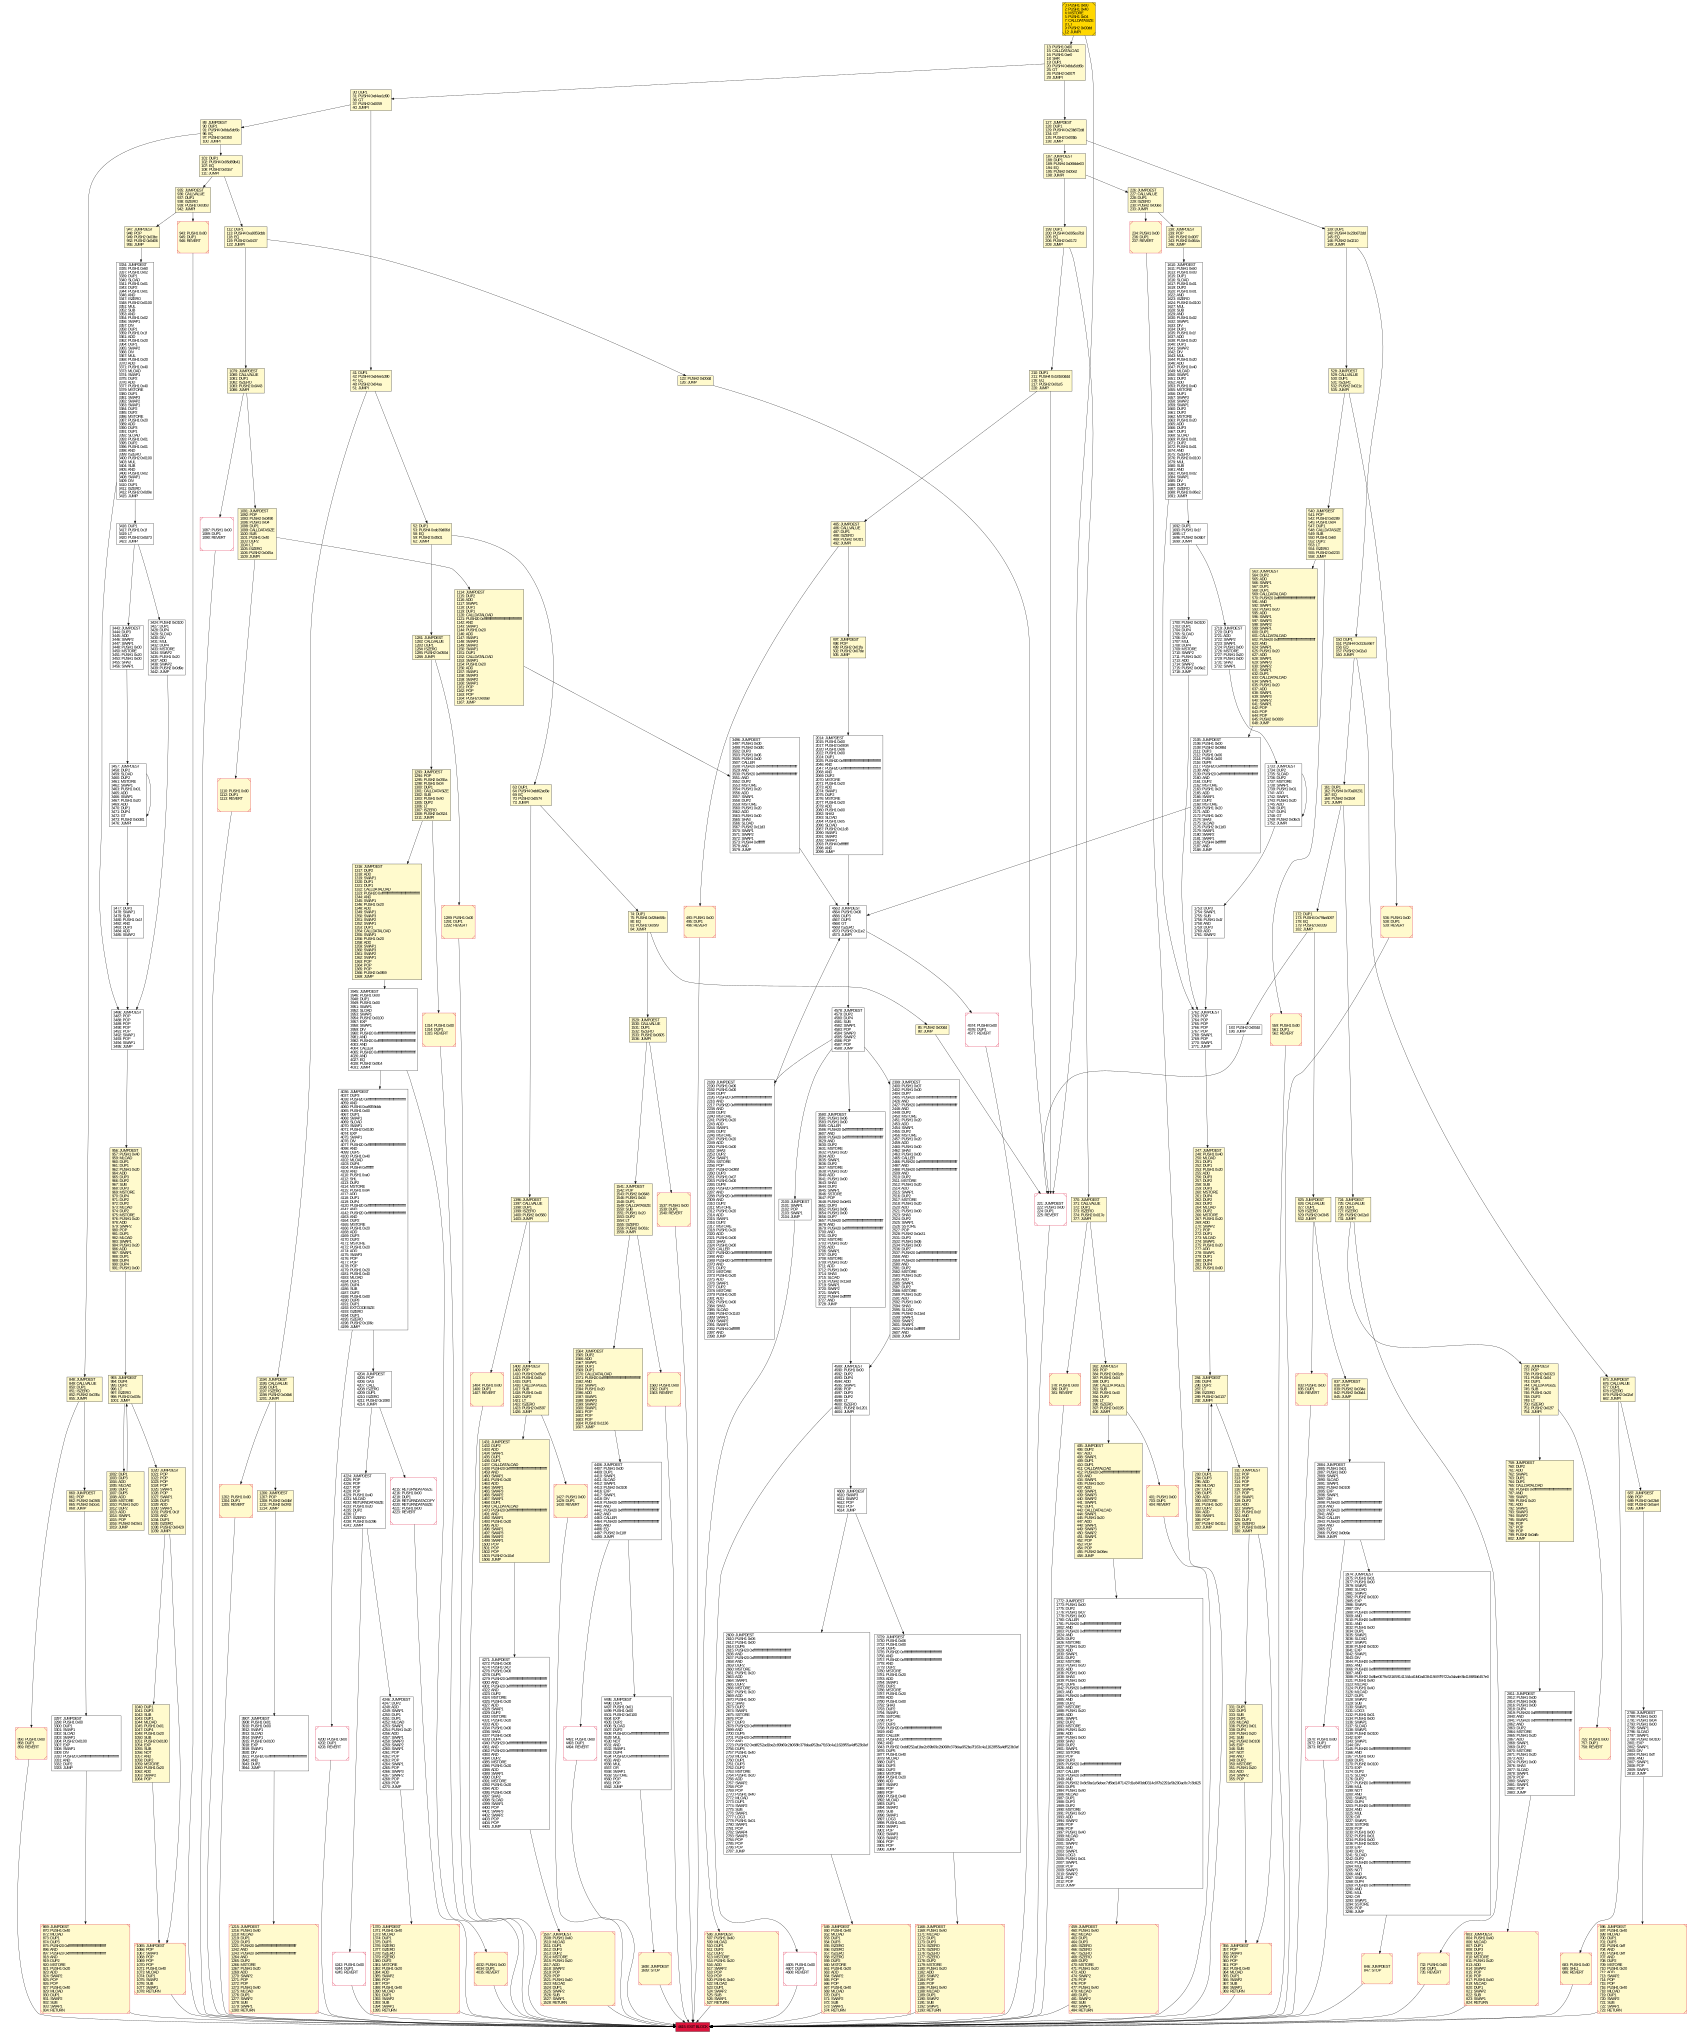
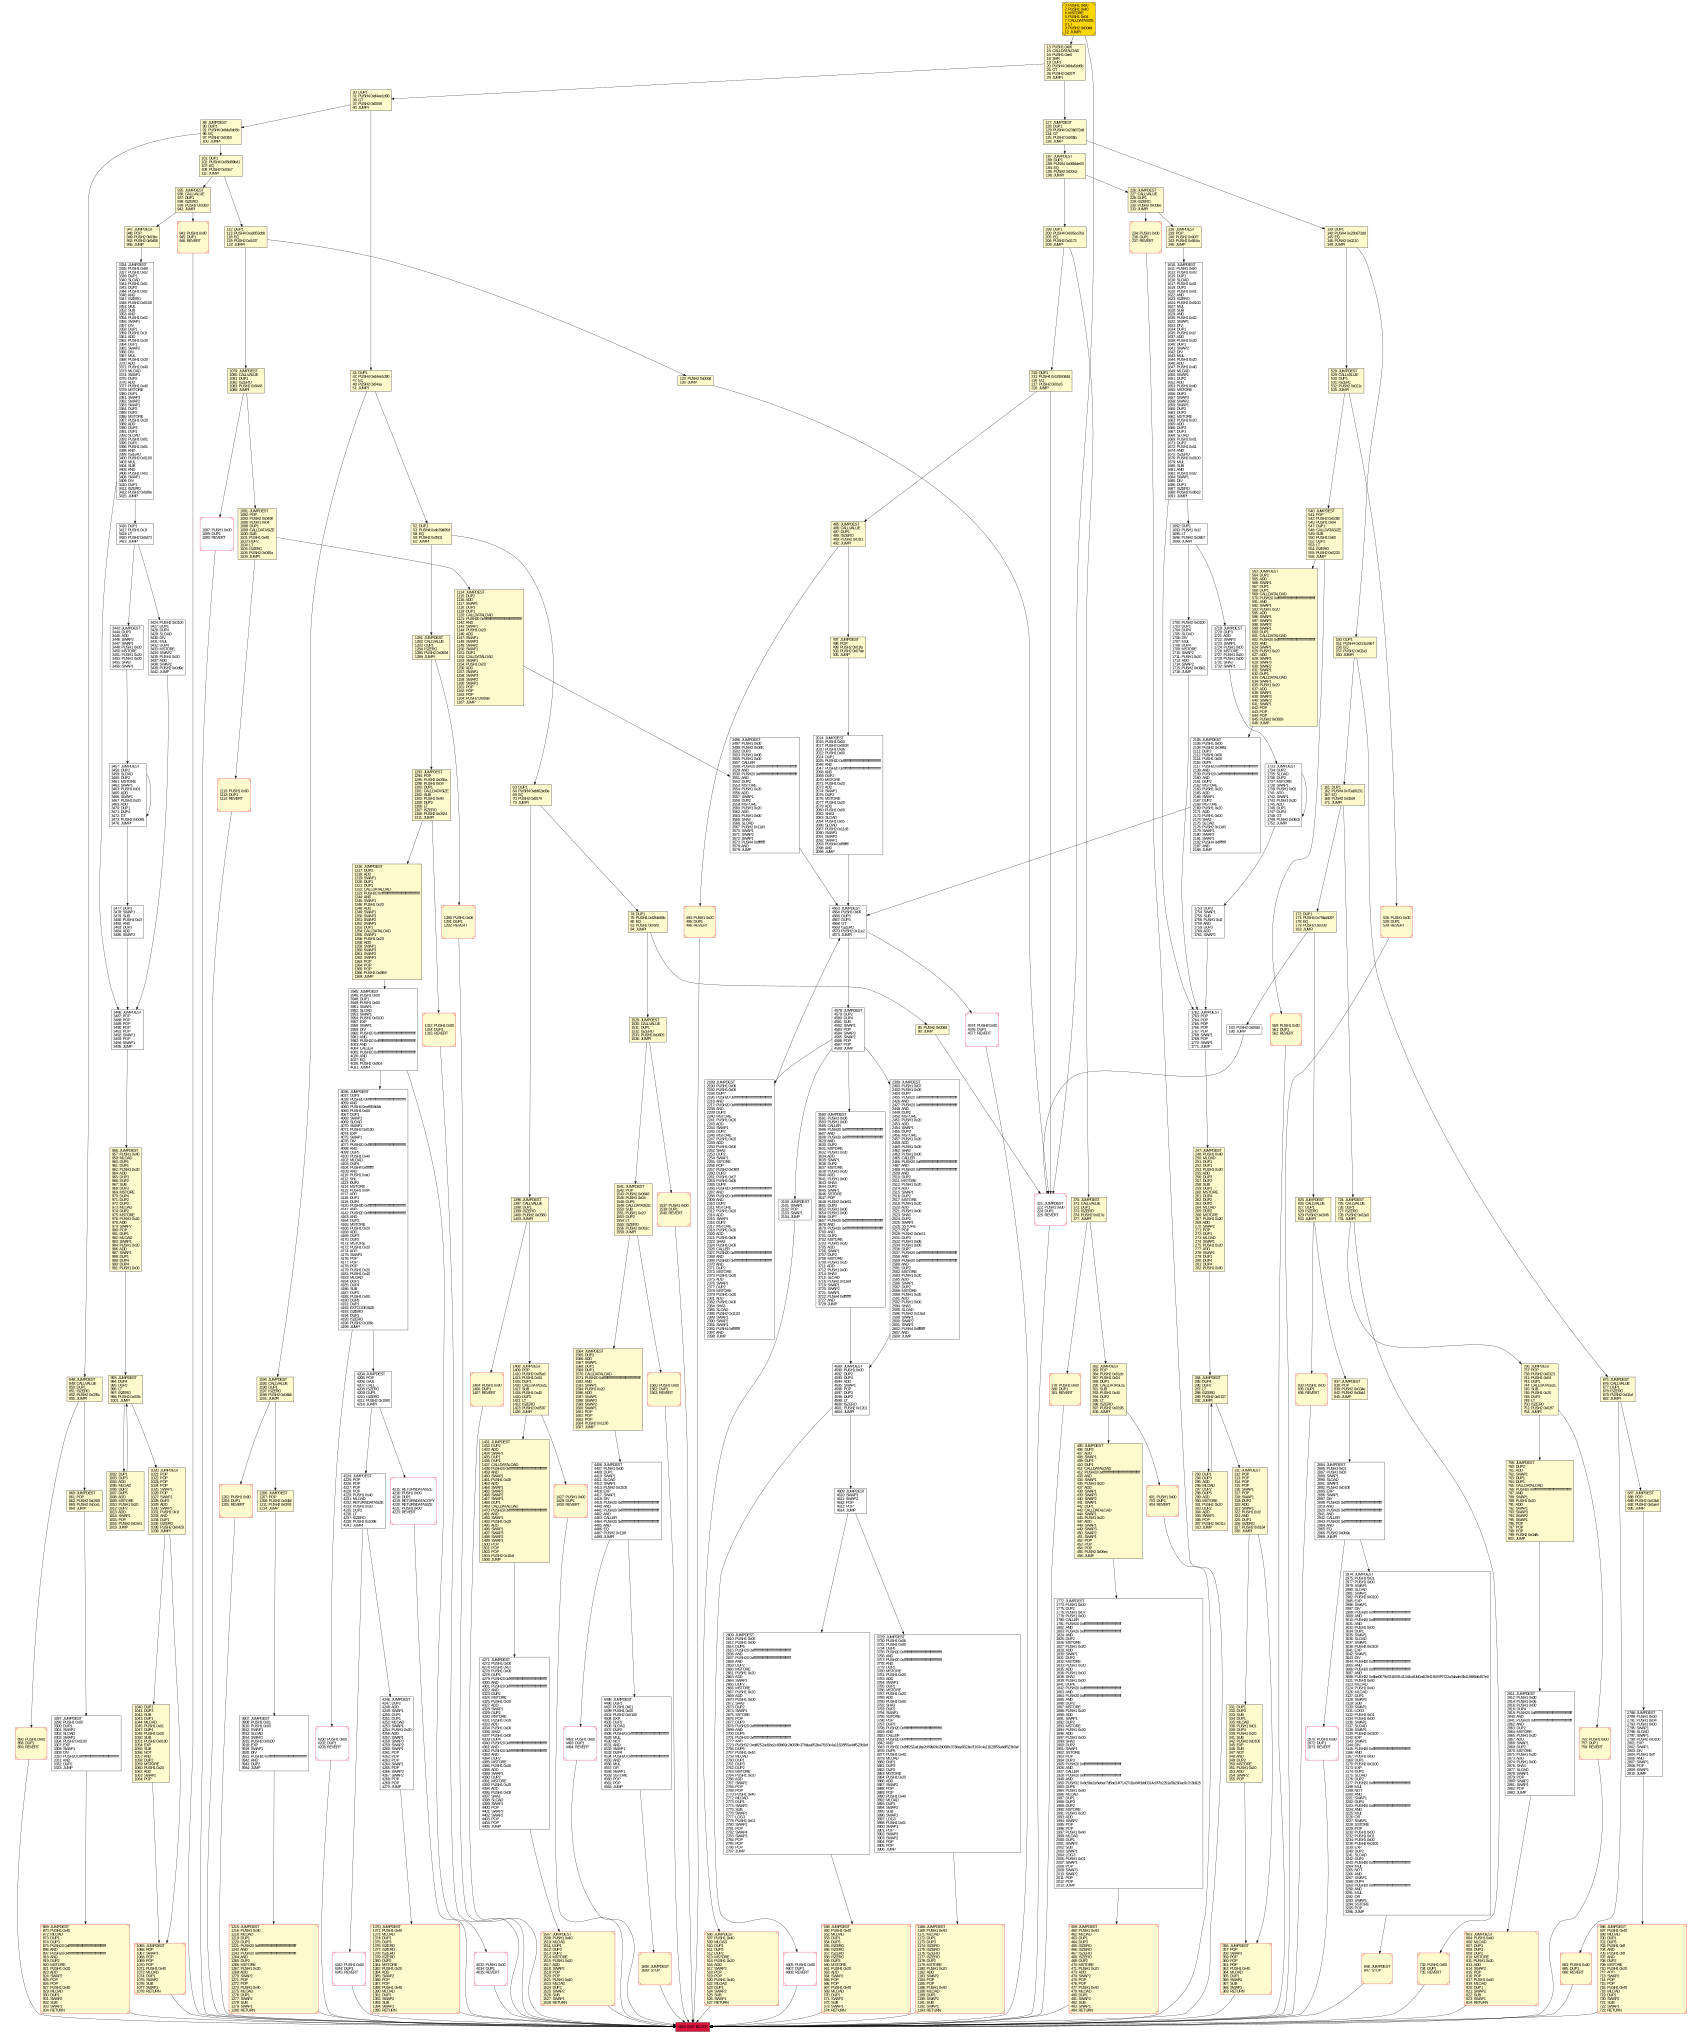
(439, 1030) -> (439, 1030)
(491, 1969) -> (491, 1969)
(1576, 1969) -> (1576, 1969)
none -> (1541, 2012)
